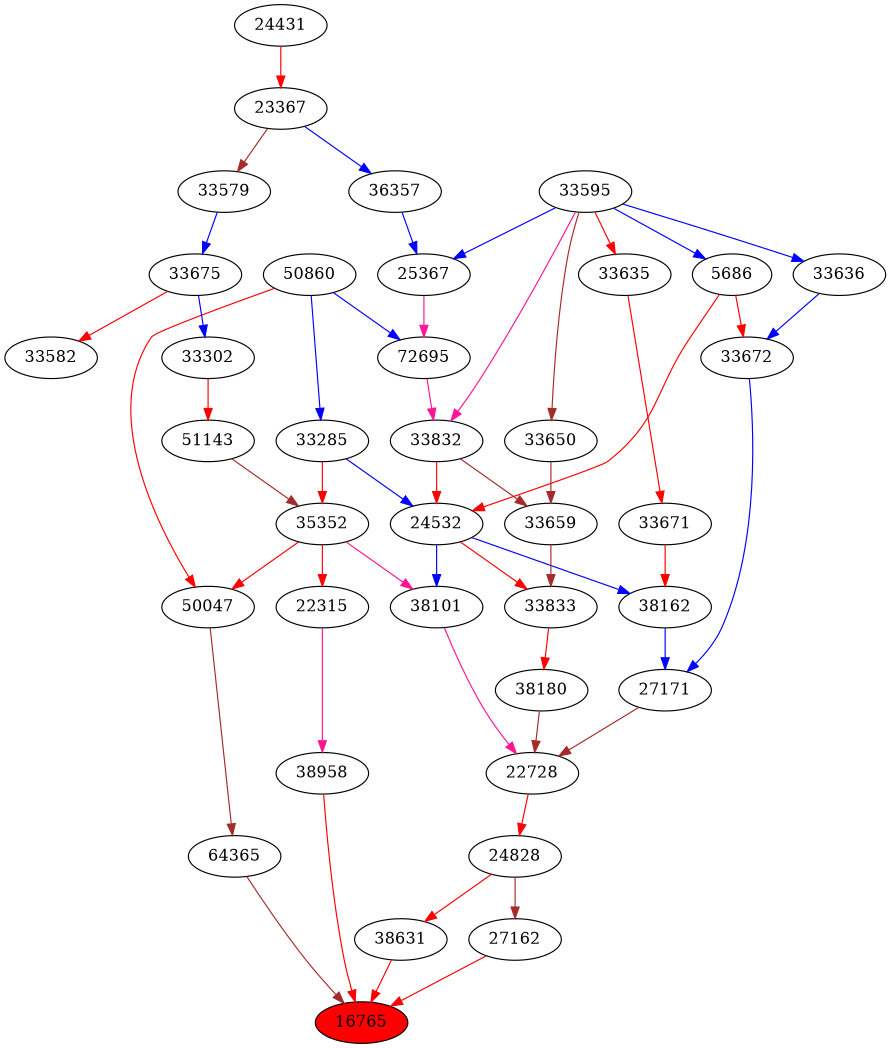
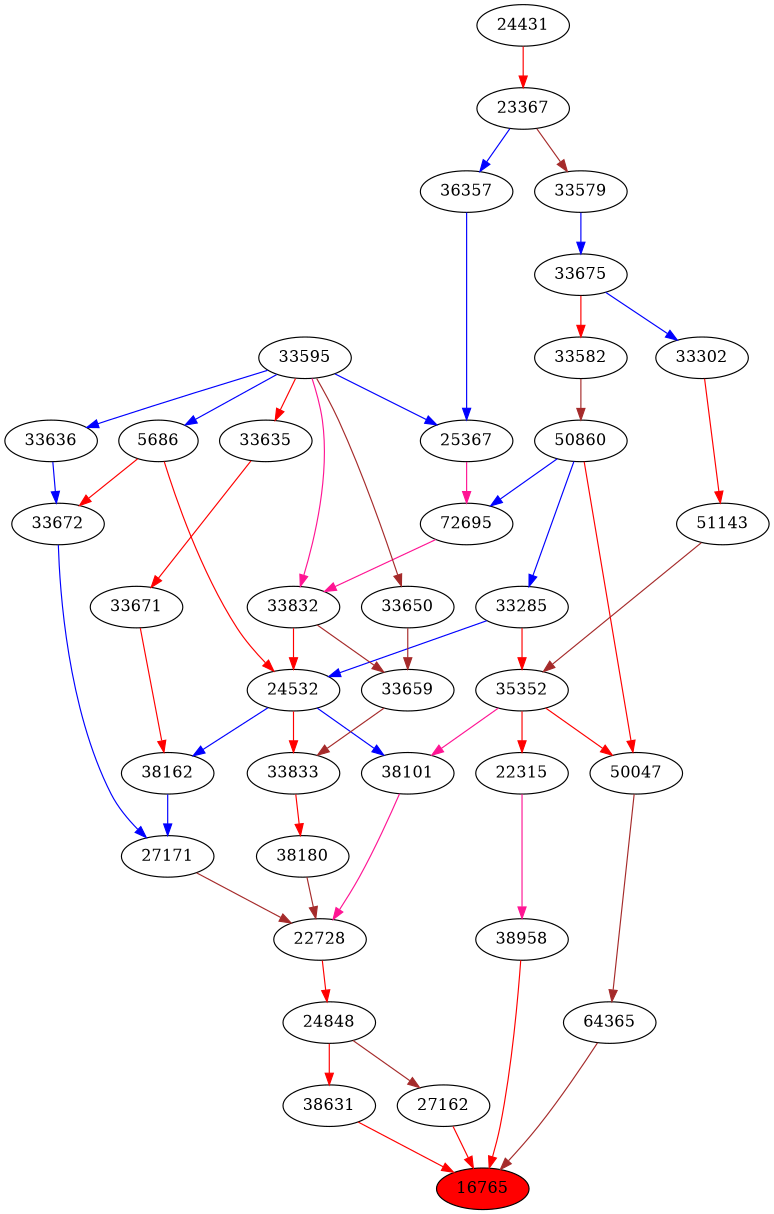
none -> (581, 394)
(515, 856) -> (329, 1023)
